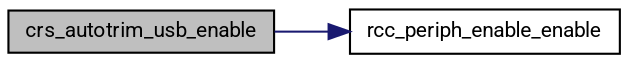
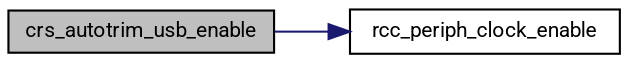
(485, 32) -> (485, 32)
